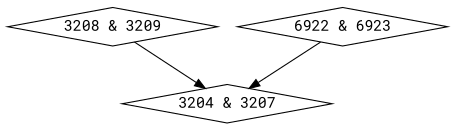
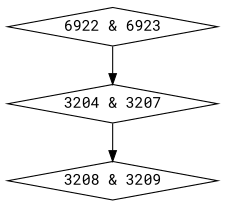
(165, 62) -> (113, 137)
